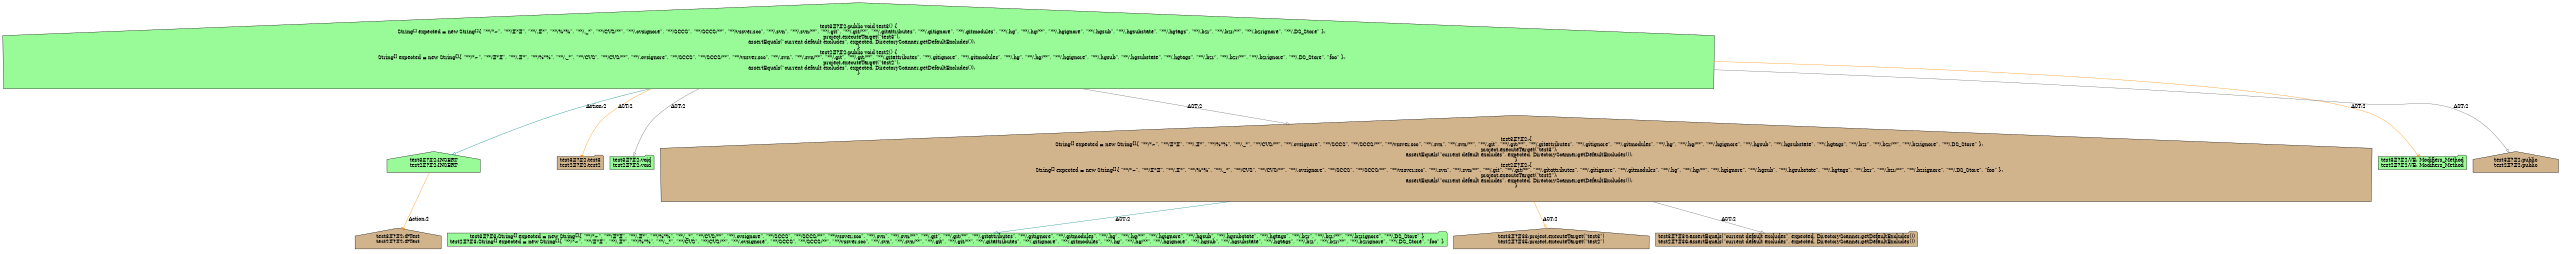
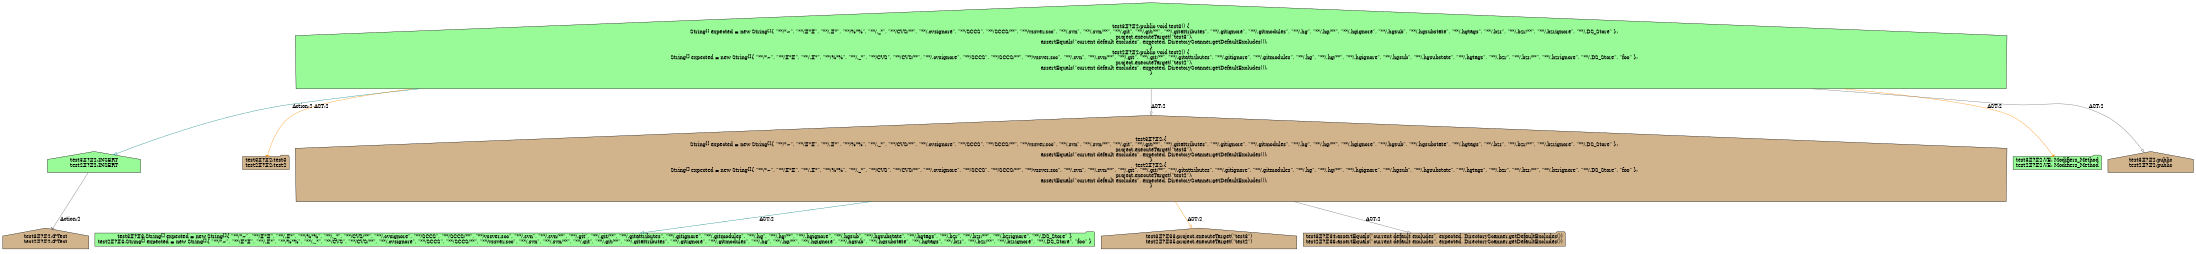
(632, 163) -> none
(417, 200) -> (71, 200)
